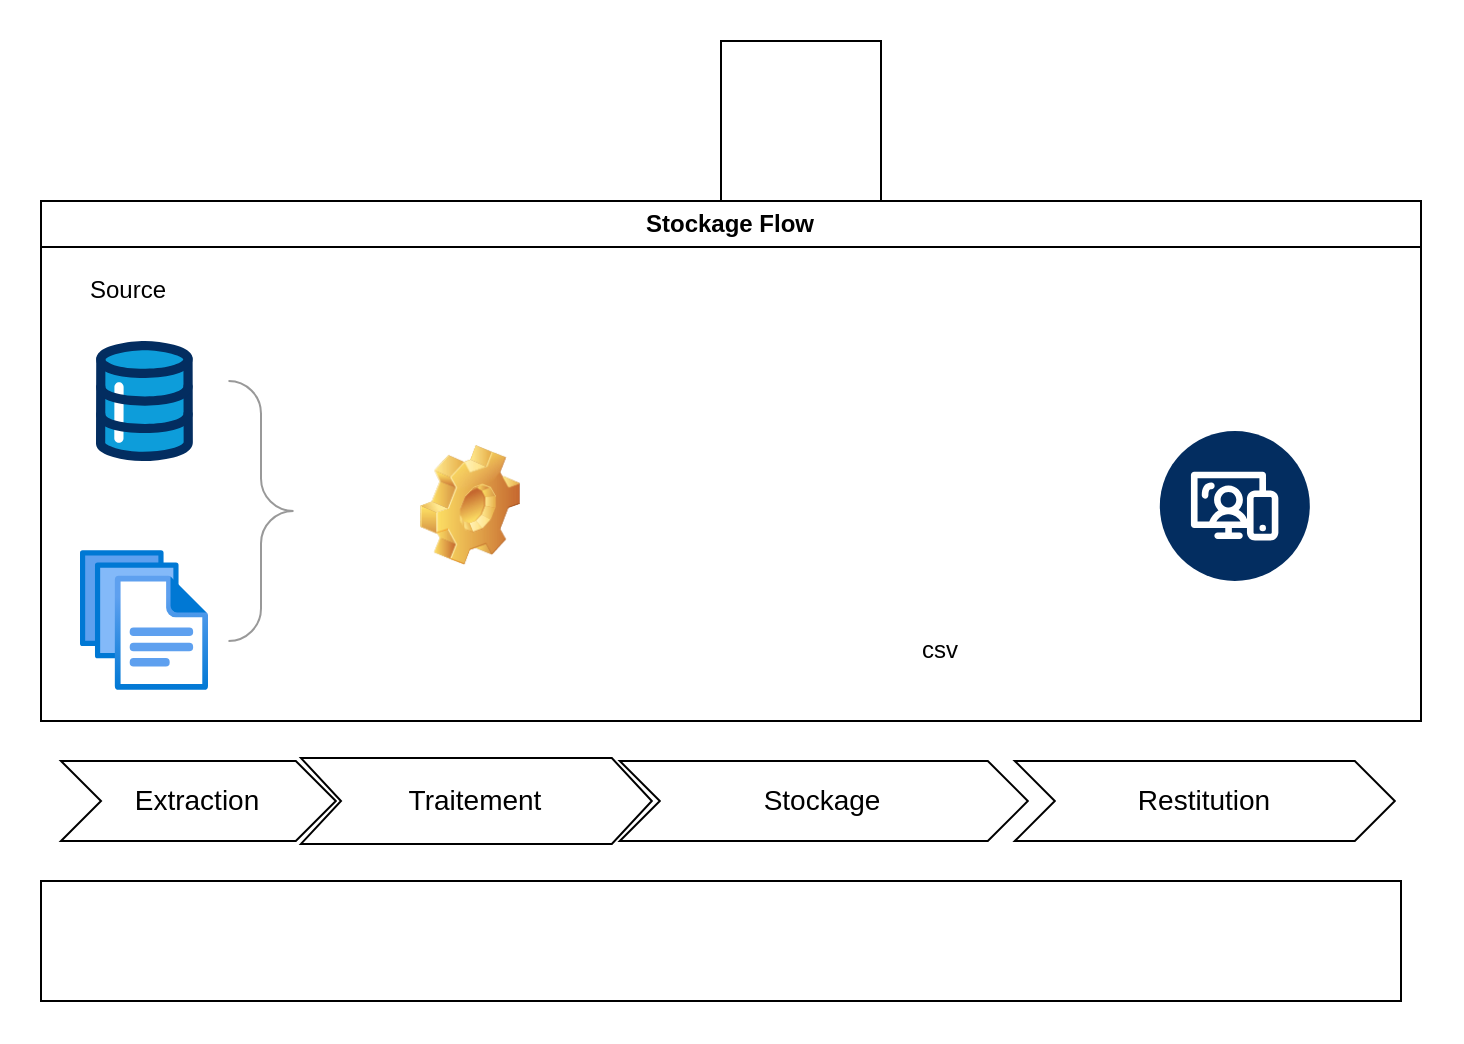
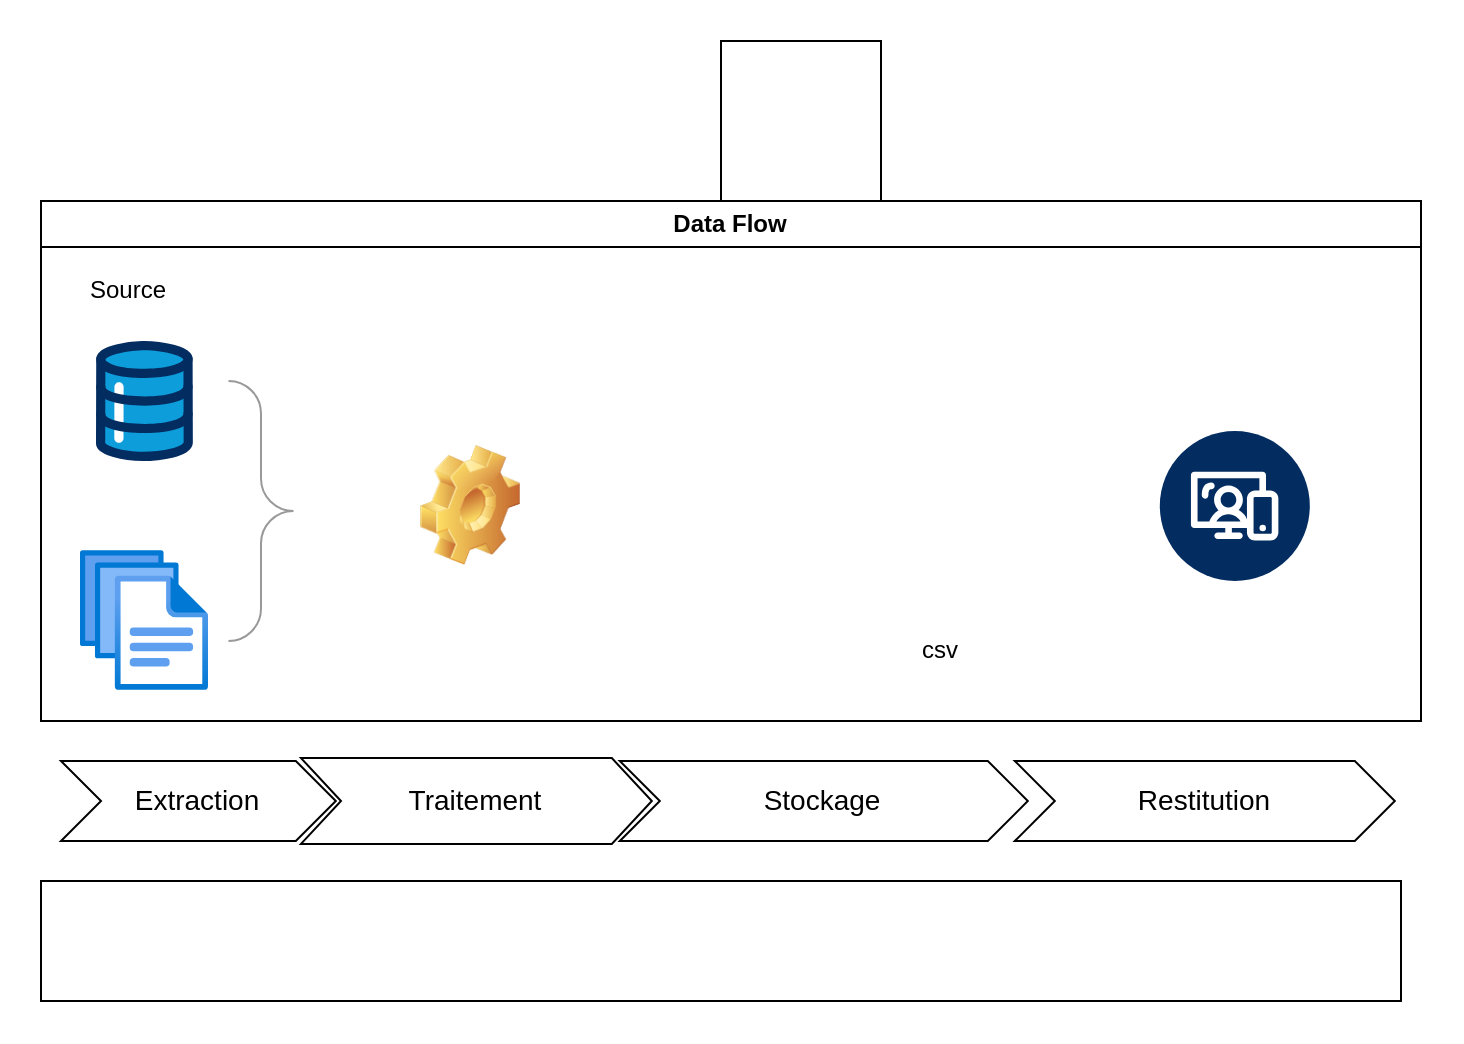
(731, 225) -> (731, 225)
